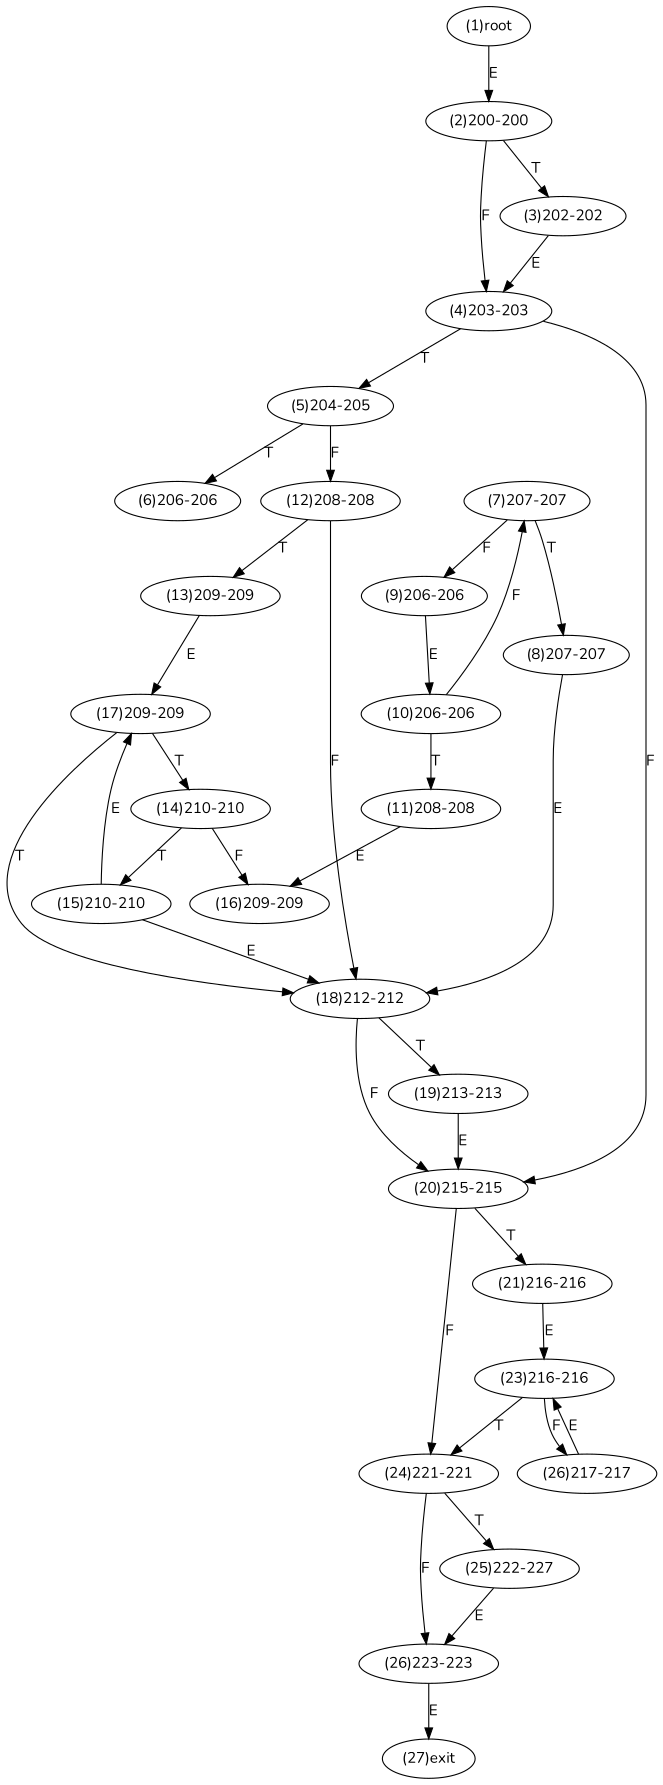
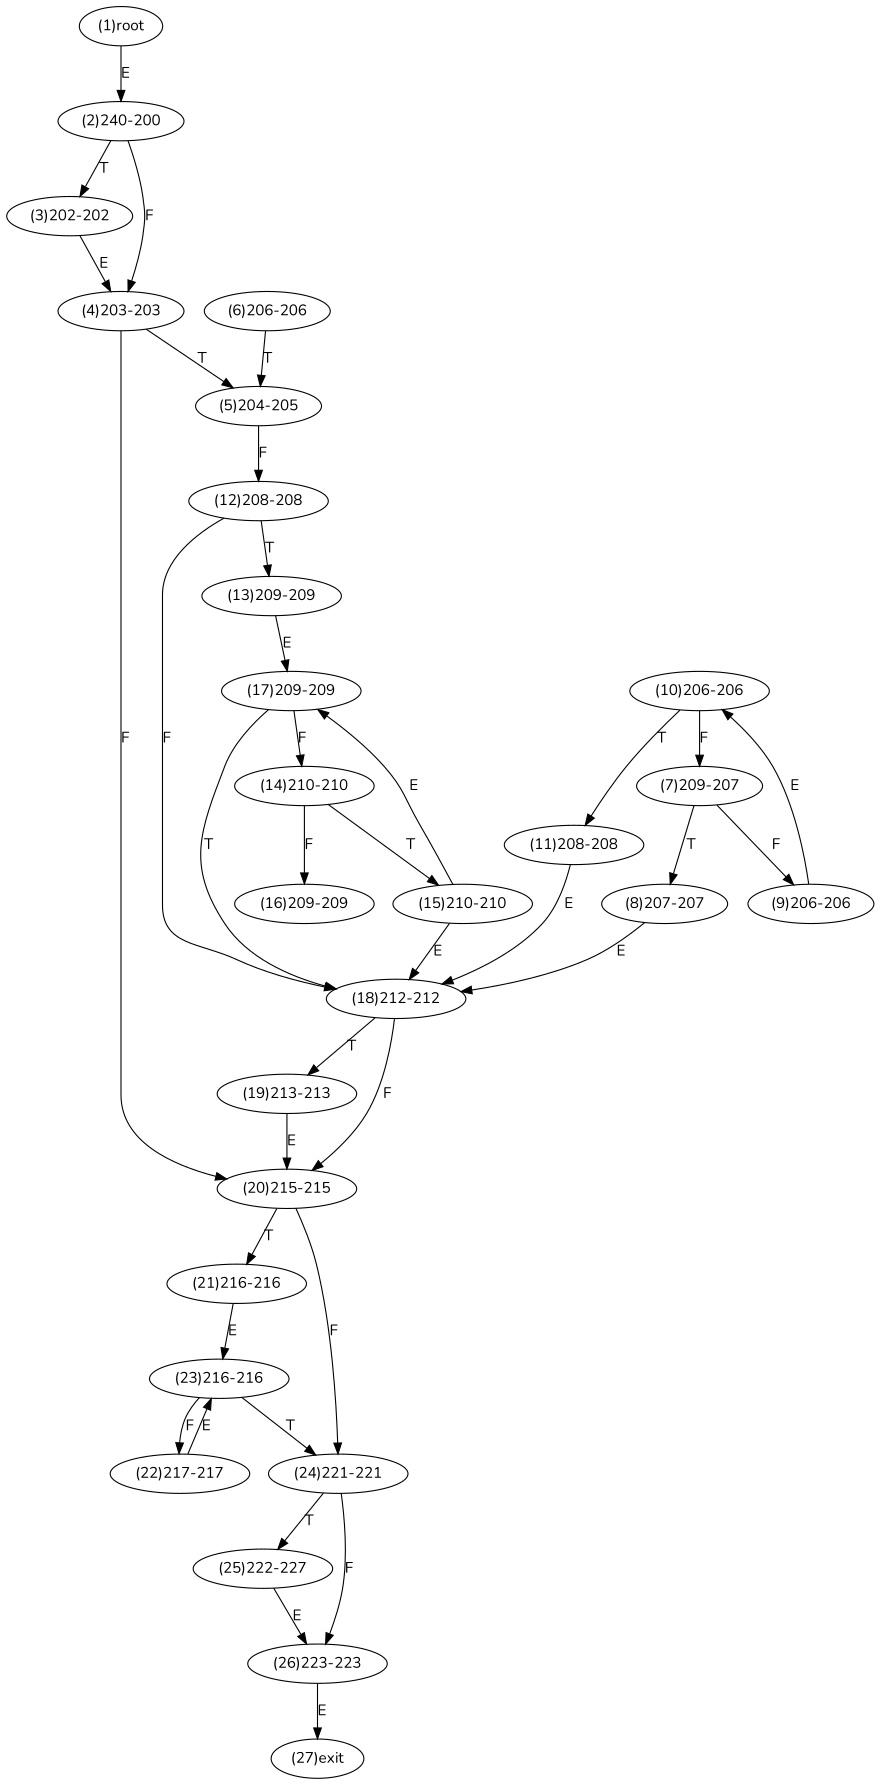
(489, 121) -> (121, 121)
(259, 451) -> (263, 353)
(527, 501) -> (700, 786)
(179, 761) -> (302, 739)
(350, 854) -> (527, 938)
(587, 1474) -> (180, 1474)
